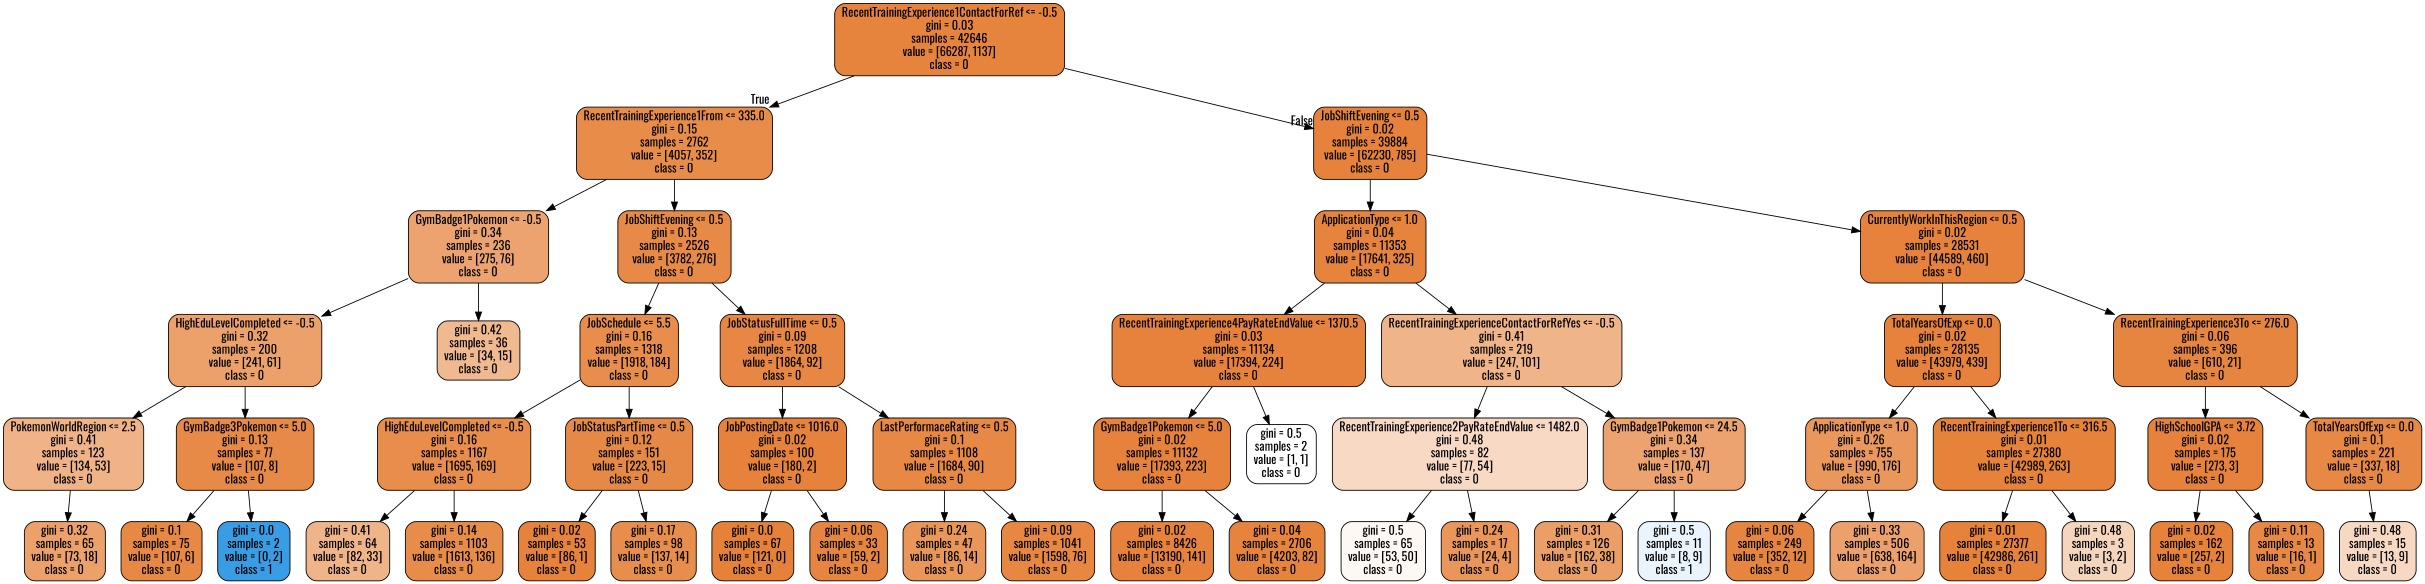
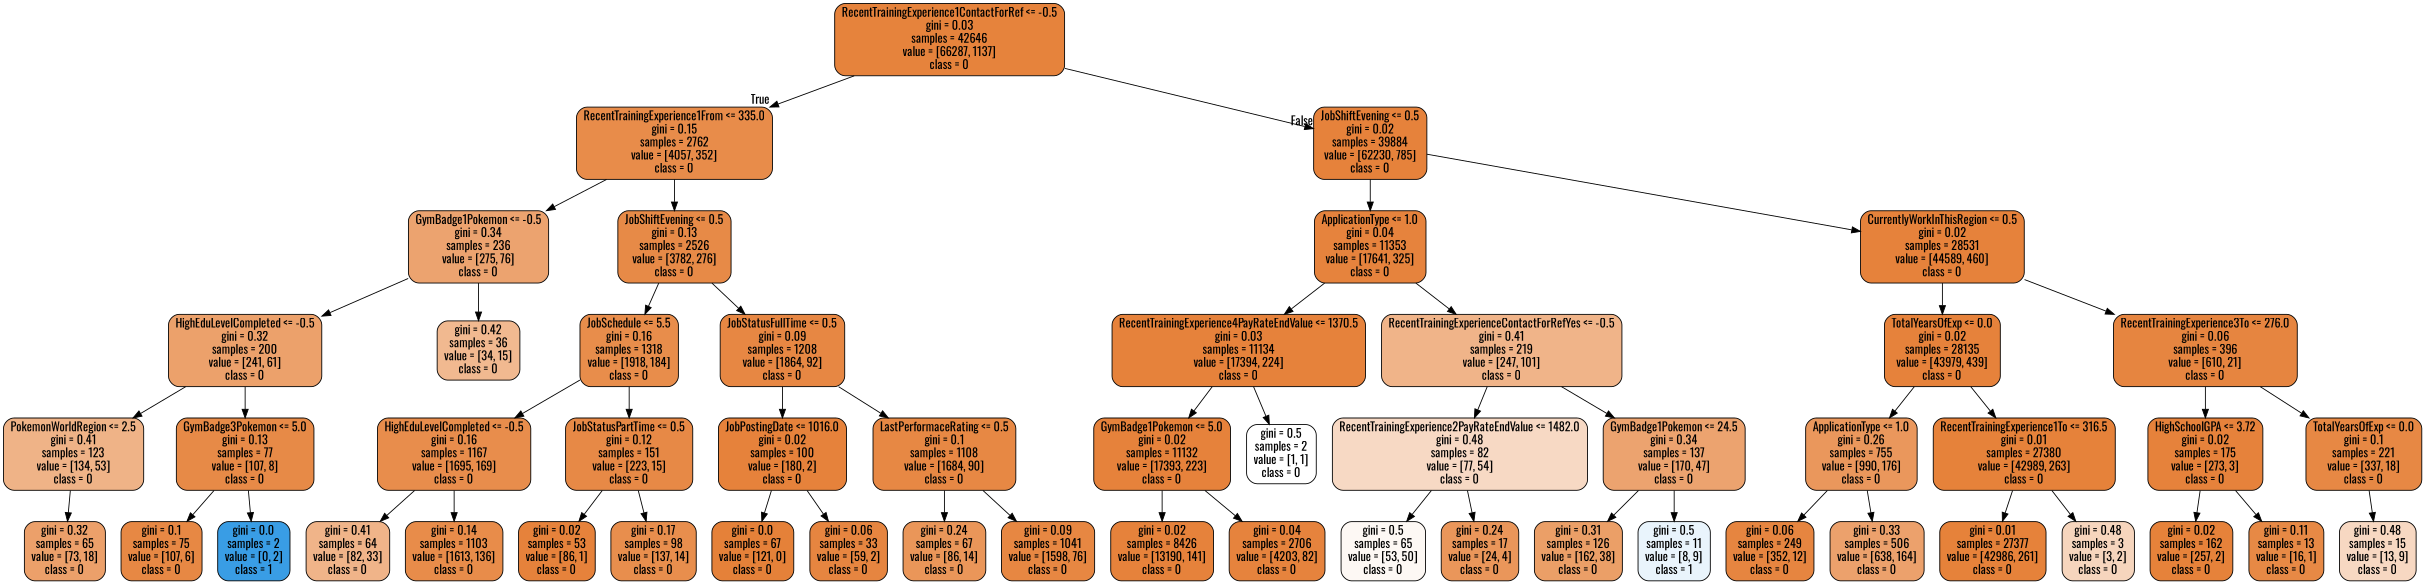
(944, 551) -> (944, 551)
